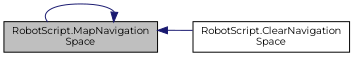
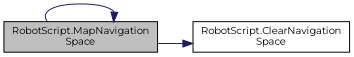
(180, 30) -> (170, 44)
